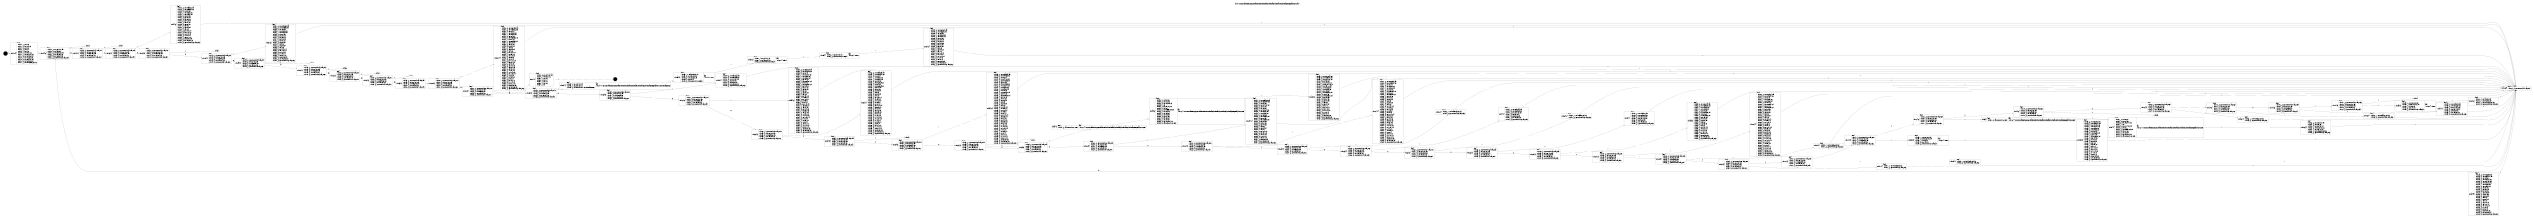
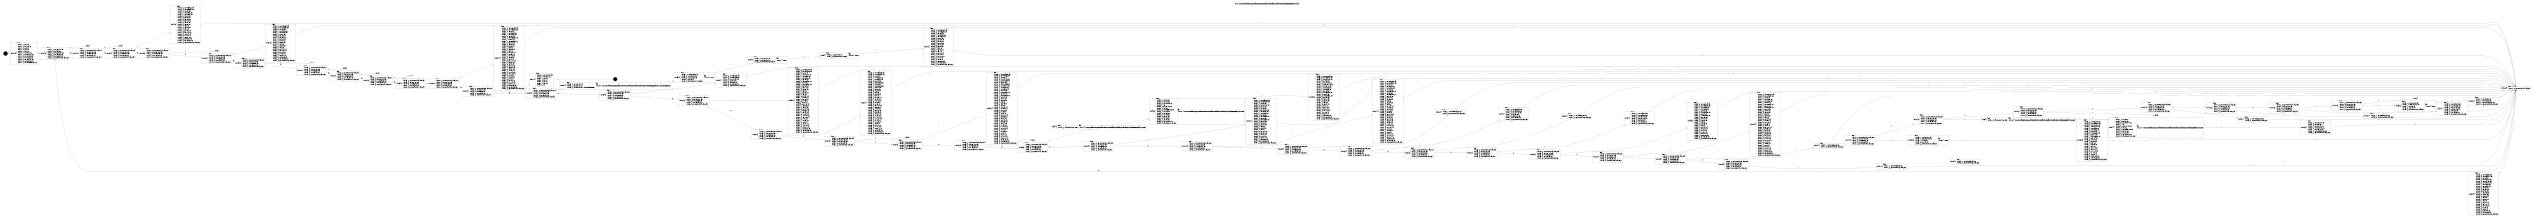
(1797, 162) -> none
